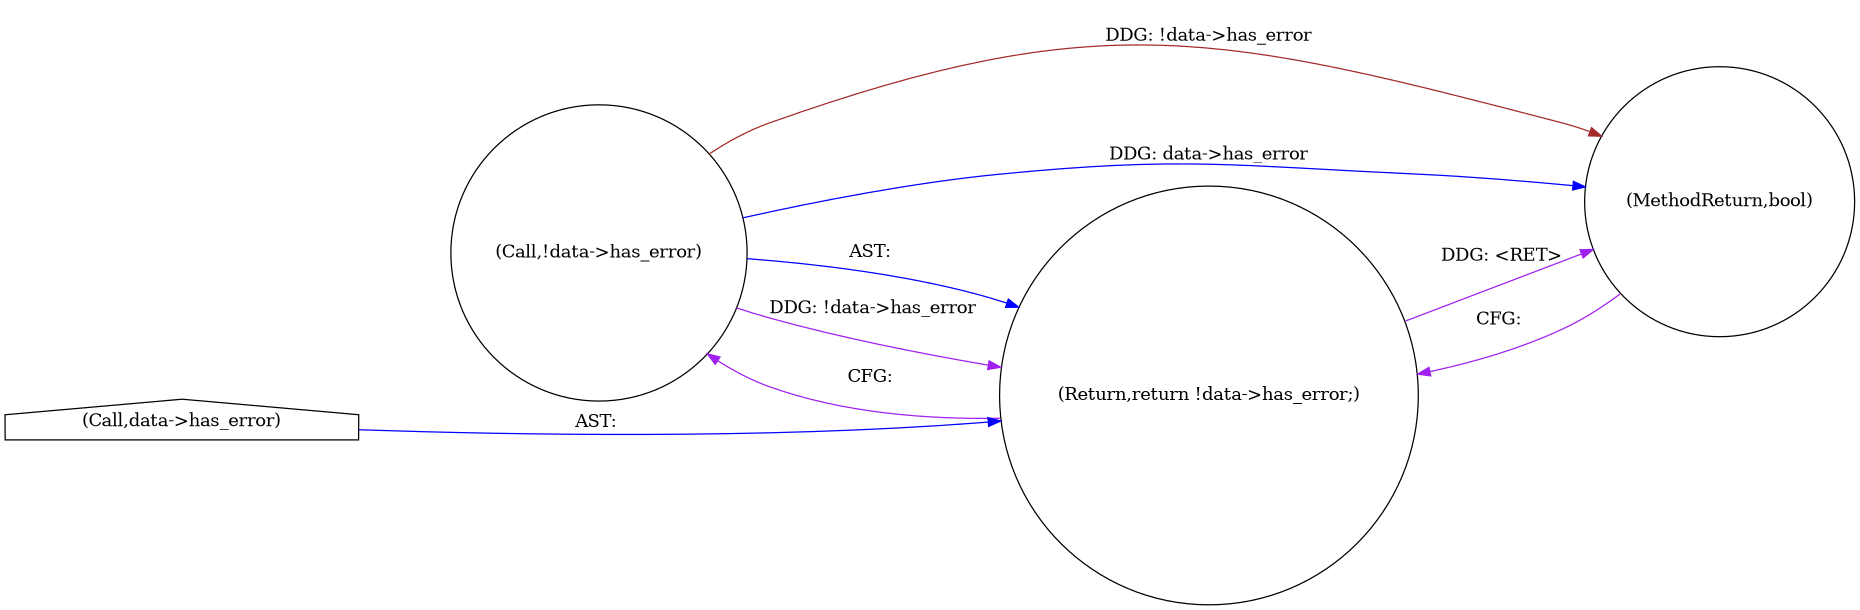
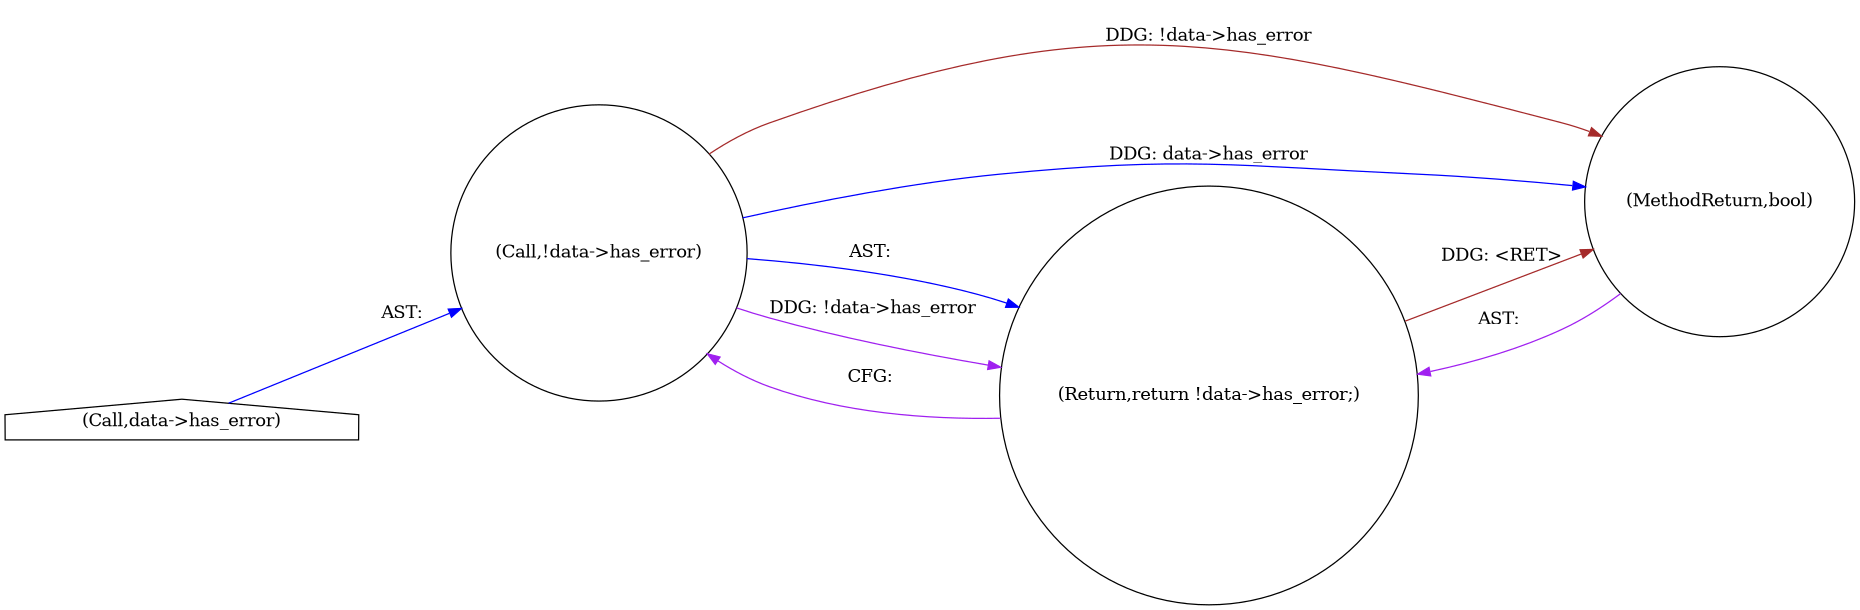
(1493, 287) -> (1493, 287)
(1502, 320) -> (1502, 320)
(673, 434) -> (339, 358)
